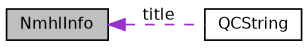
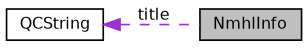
(165, 25) -> (160, 25)
